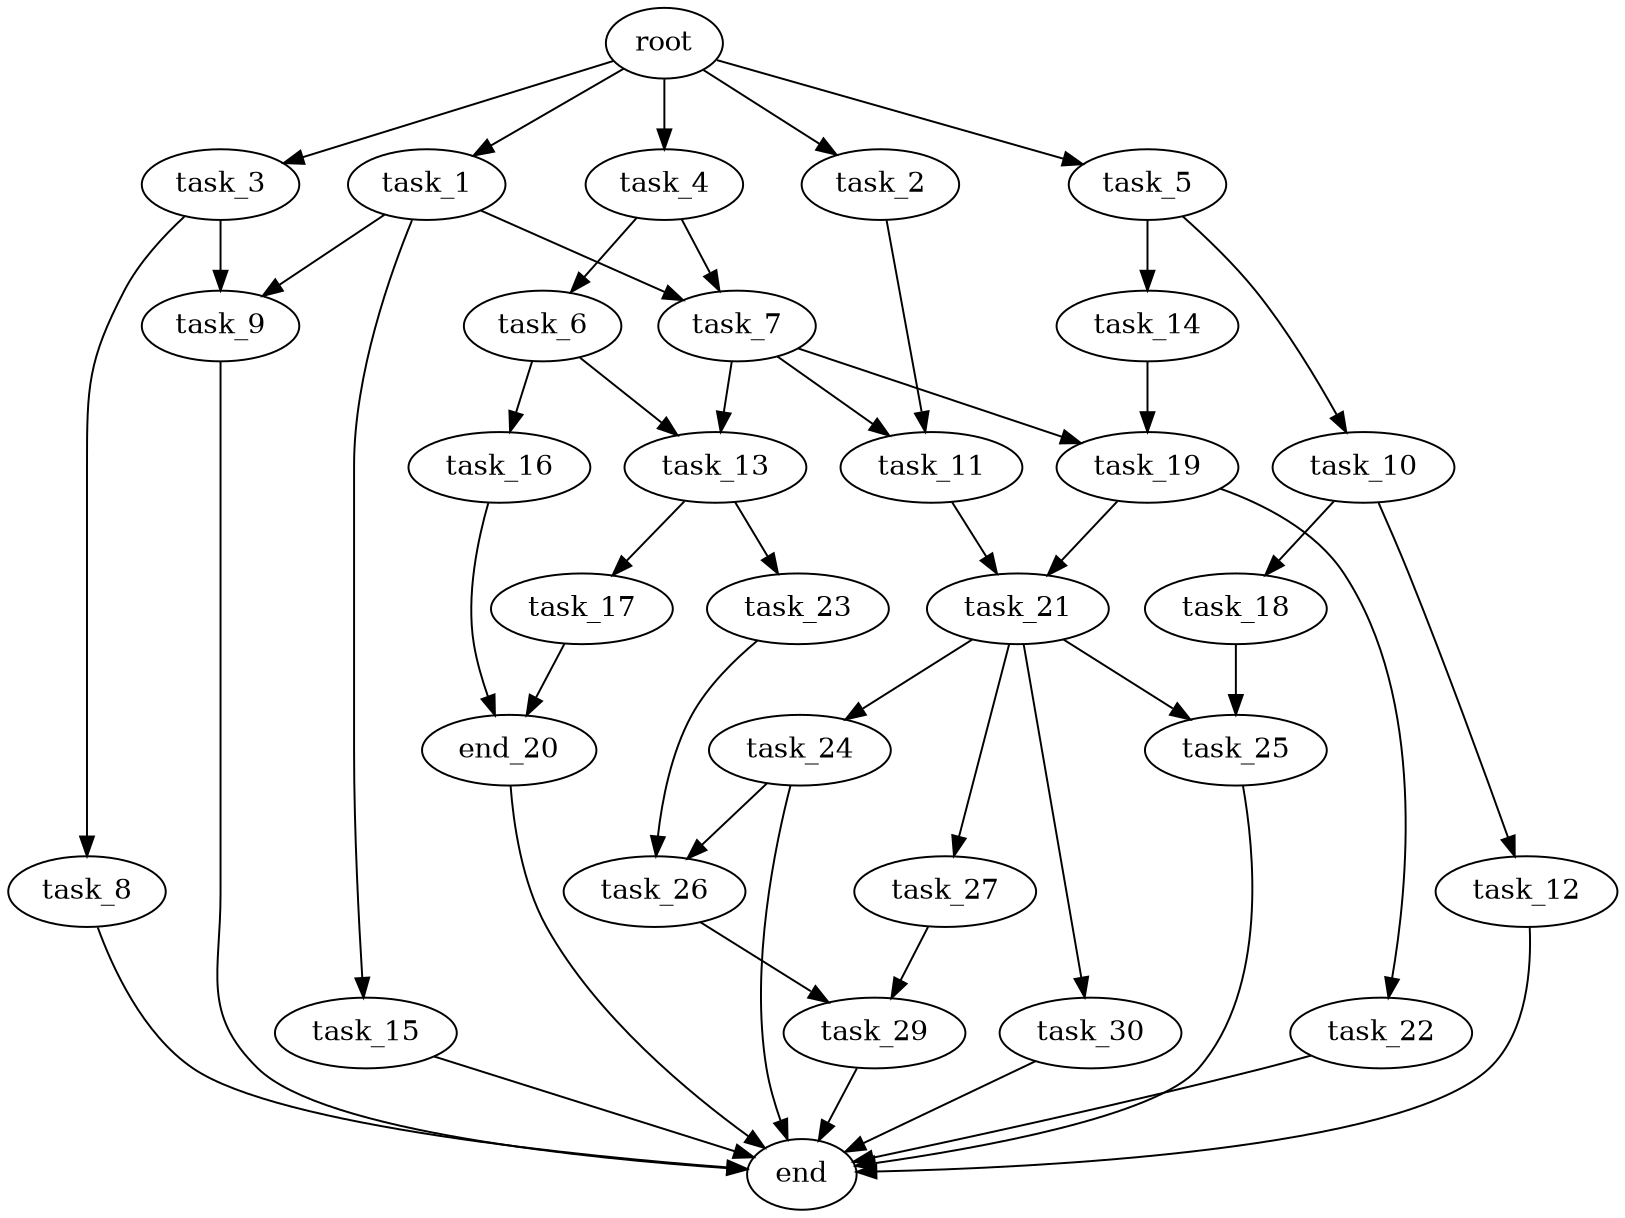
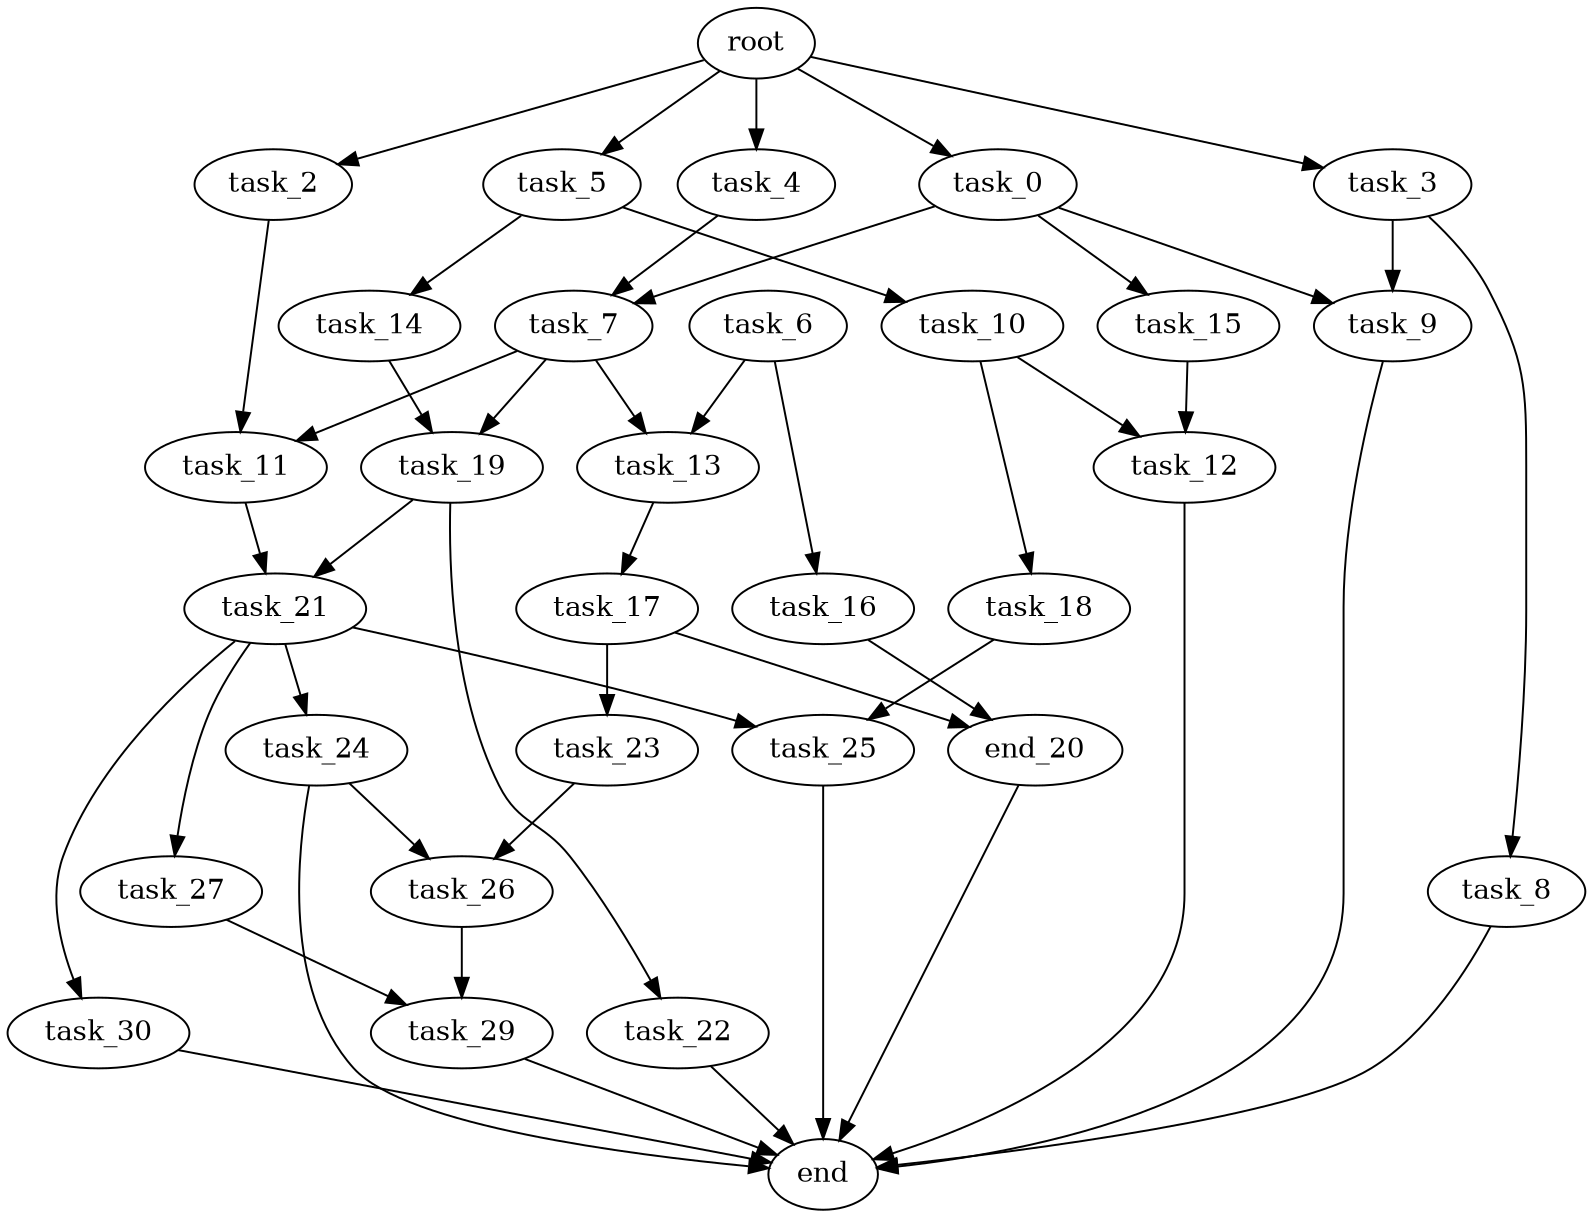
(427, 185) -> (998, 185)
(611, 247) -> none
(751, 529) -> (607, 670)
(584, 1104) -> (1187, 387)
